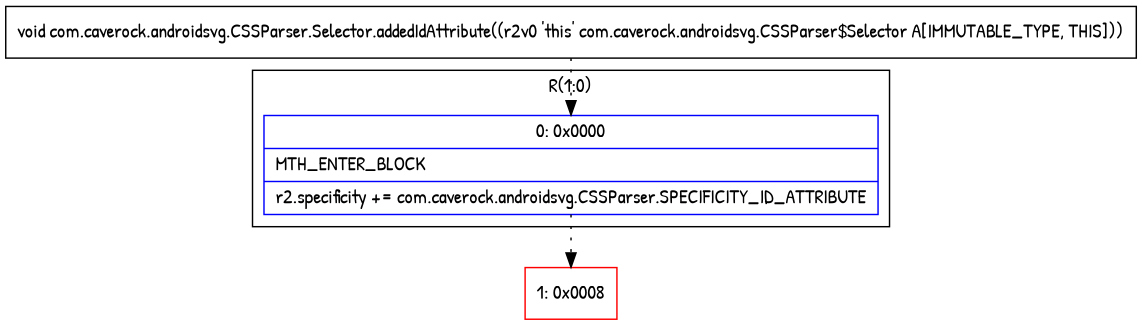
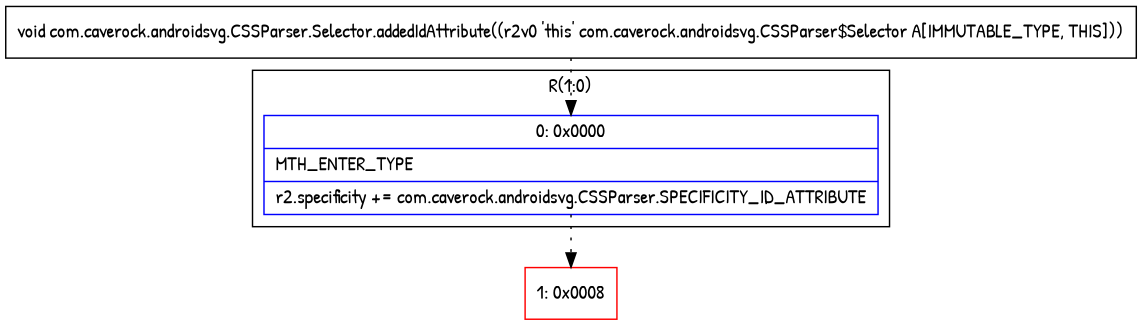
(352, 164) -> (345, 164)
